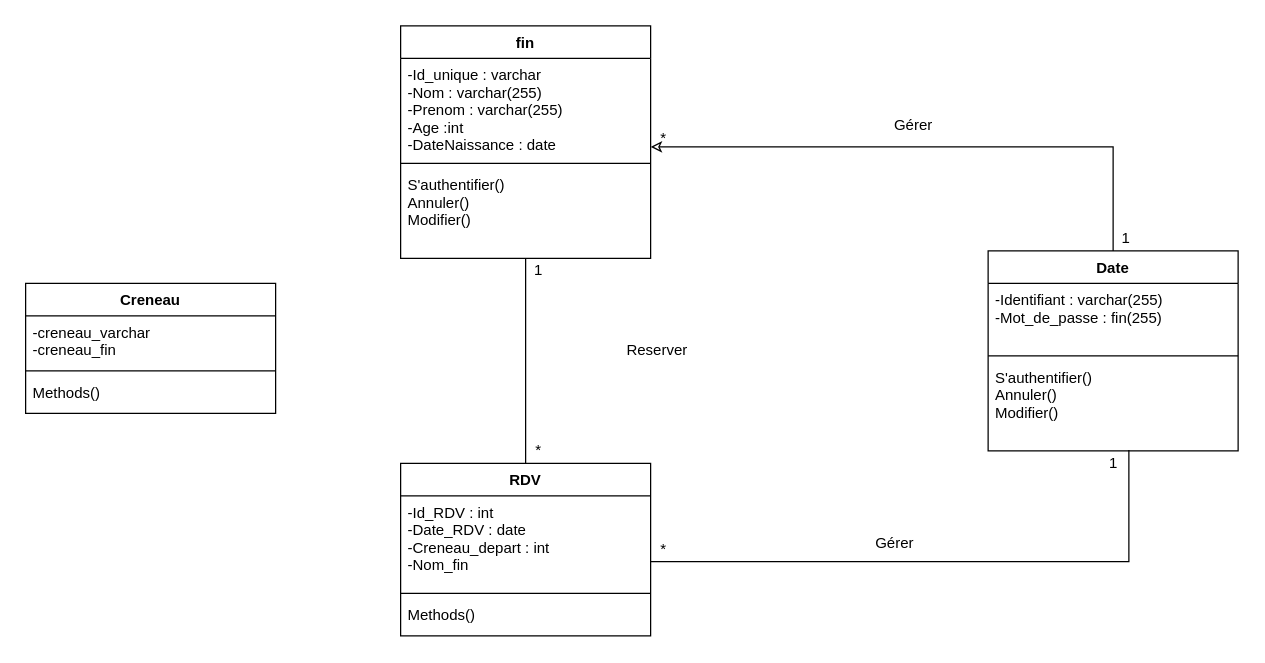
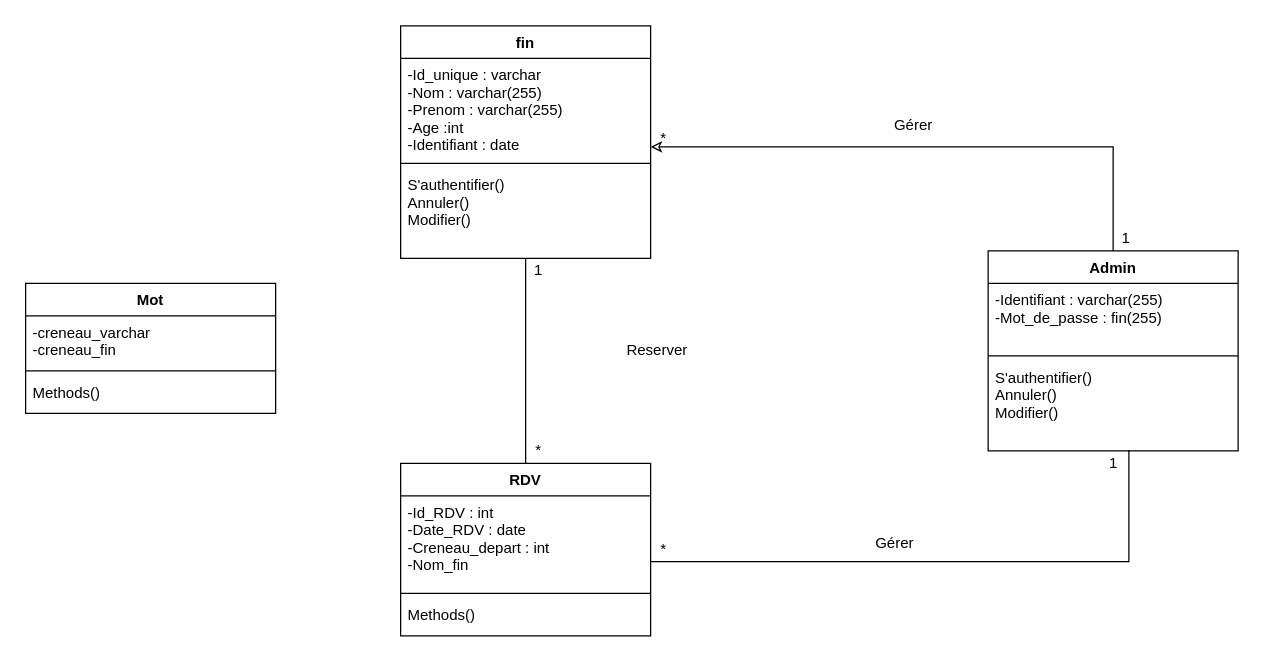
(484, 75) -> (484, 75)
(1113, 268) -> (1113, 268)
(150, 300) -> (150, 300)
